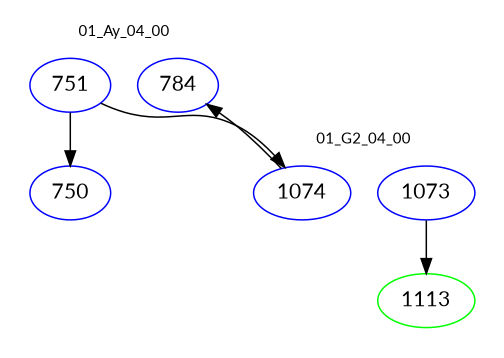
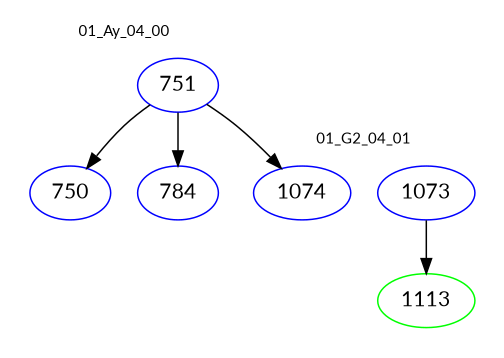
(252, 139) -> (178, 132)
(364, 140) -> (364, 140)
